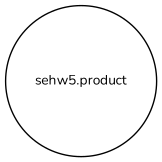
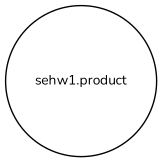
(81, 81) -> (81, 81)
